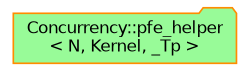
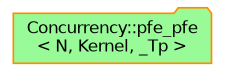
(125, 38) -> (112, 38)
